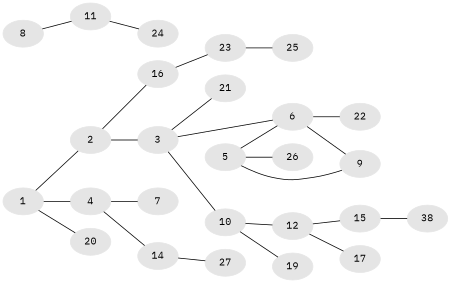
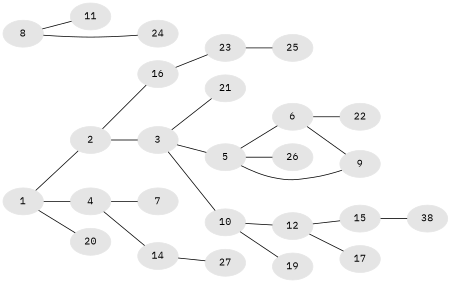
(124, 25) -> (91, 37)
(225, 128) -> (192, 149)
